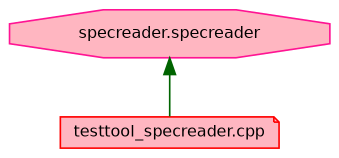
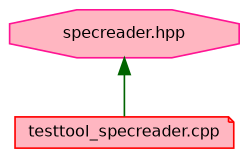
(170, 34) -> (124, 34)
